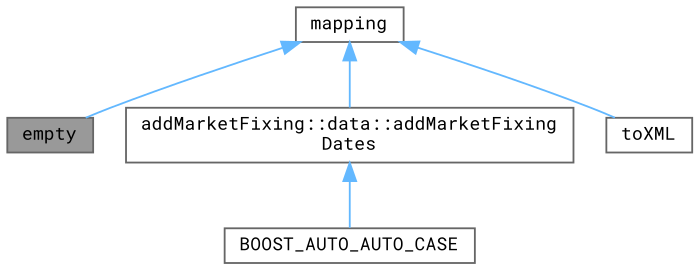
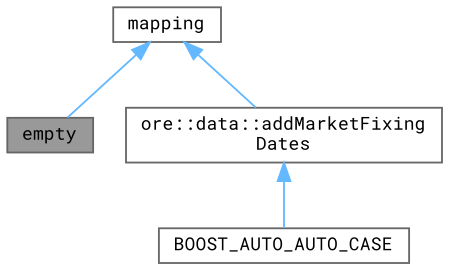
(350, 135) -> (284, 135)
(649, 135) -> none
